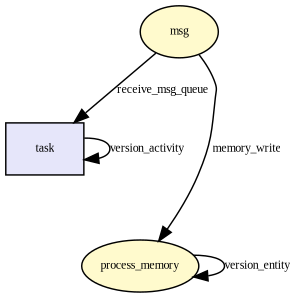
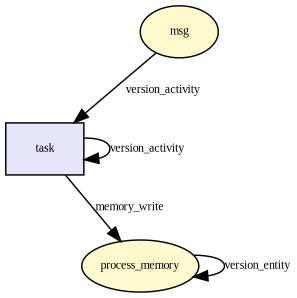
(163, 90) -> (163, 90)
(209, 145) -> (88, 202)
